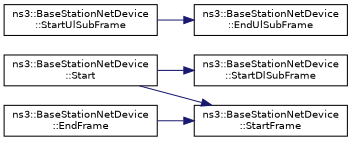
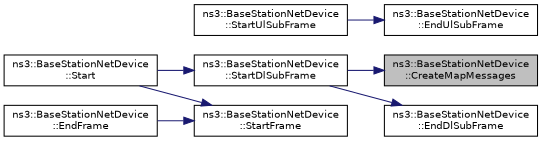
none -> (461, 70)
none -> (461, 121)
